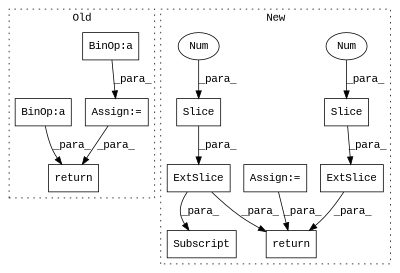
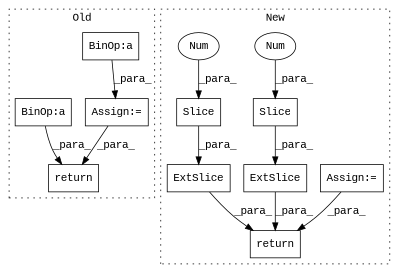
(202, 244) -> none
